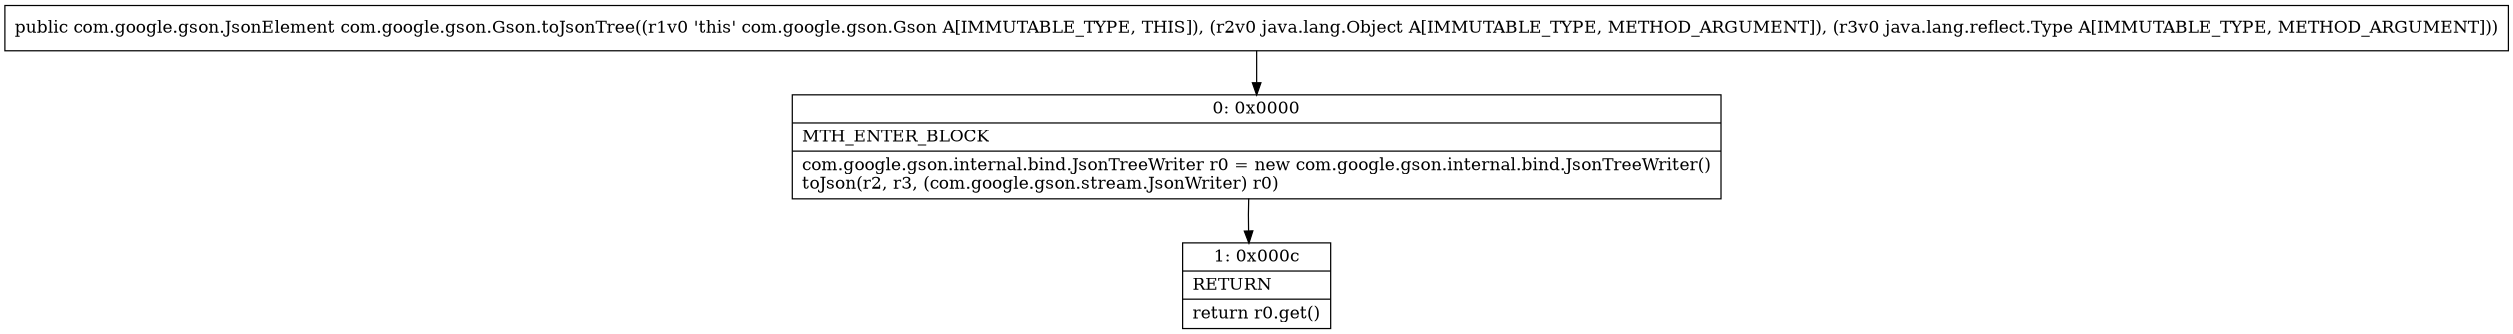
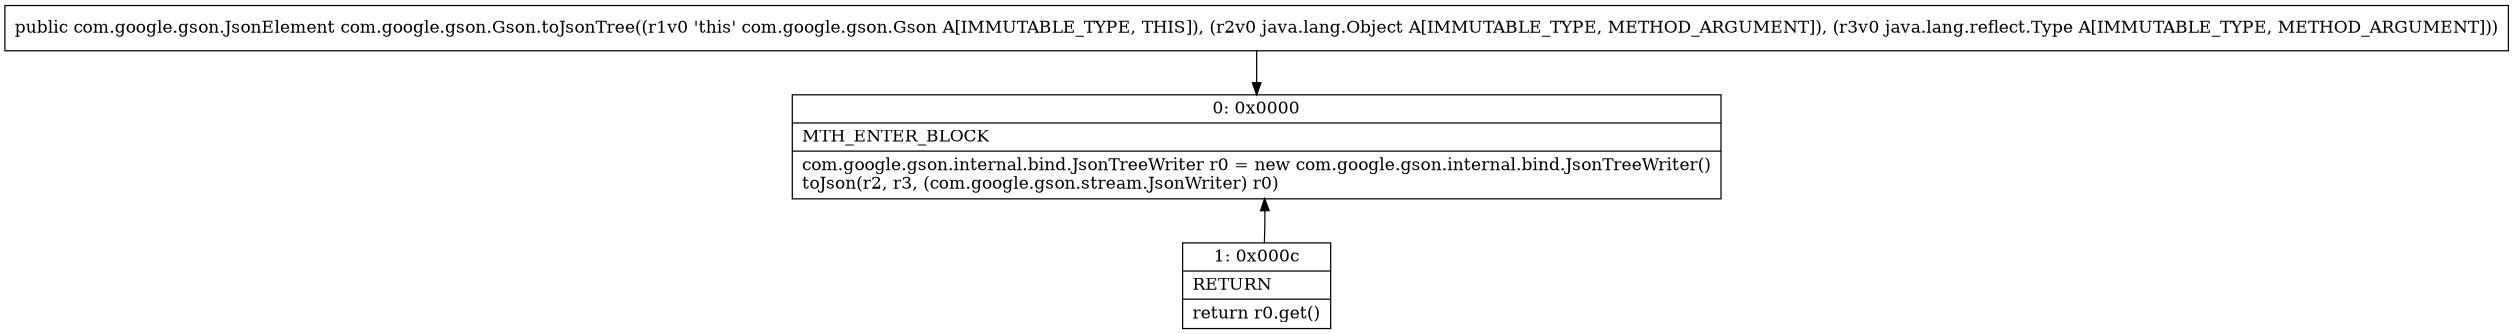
(1248, 215) -> (1265, 227)
